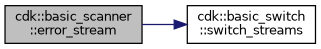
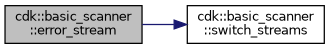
(251, 25) -> (256, 25)
